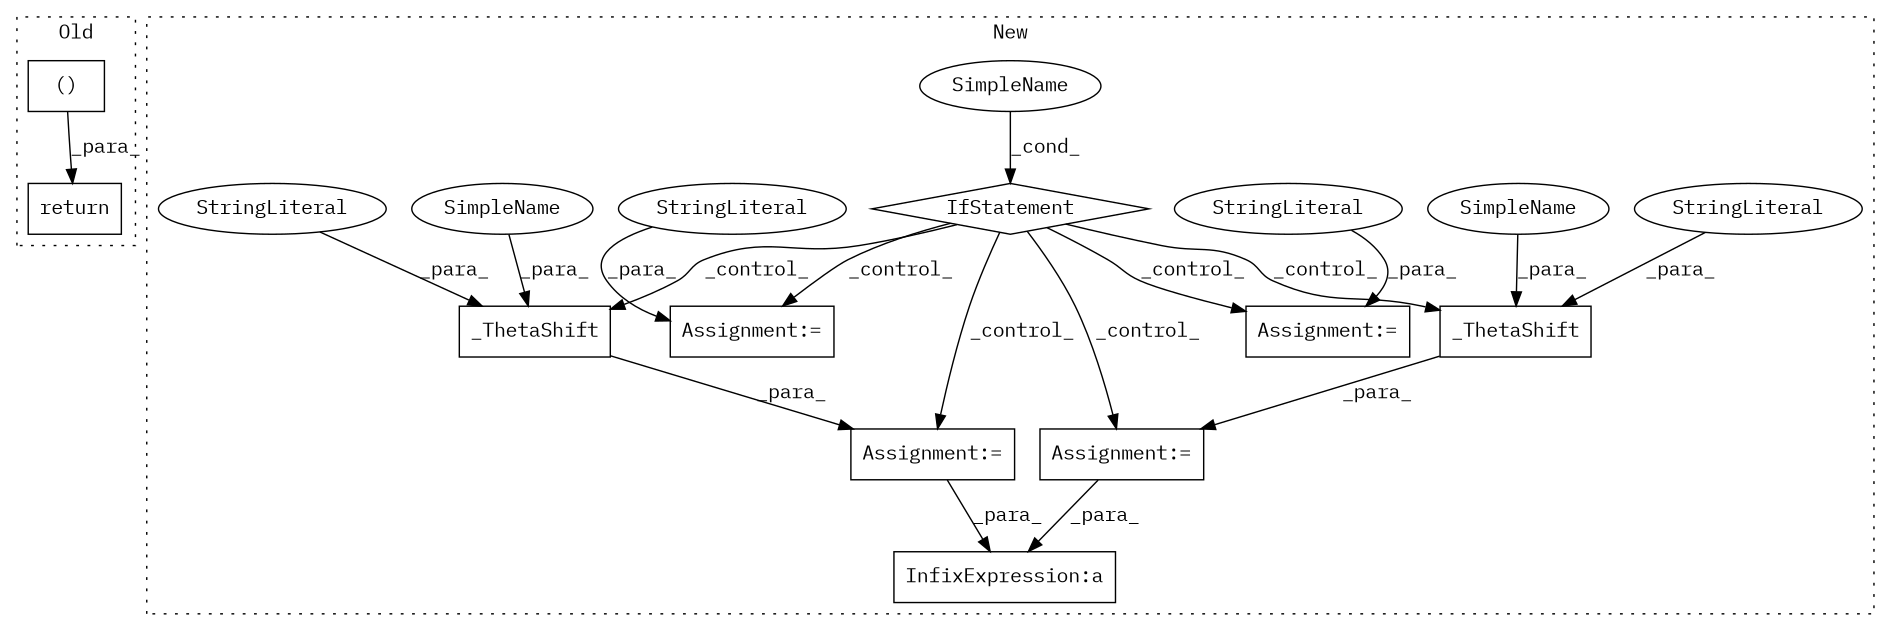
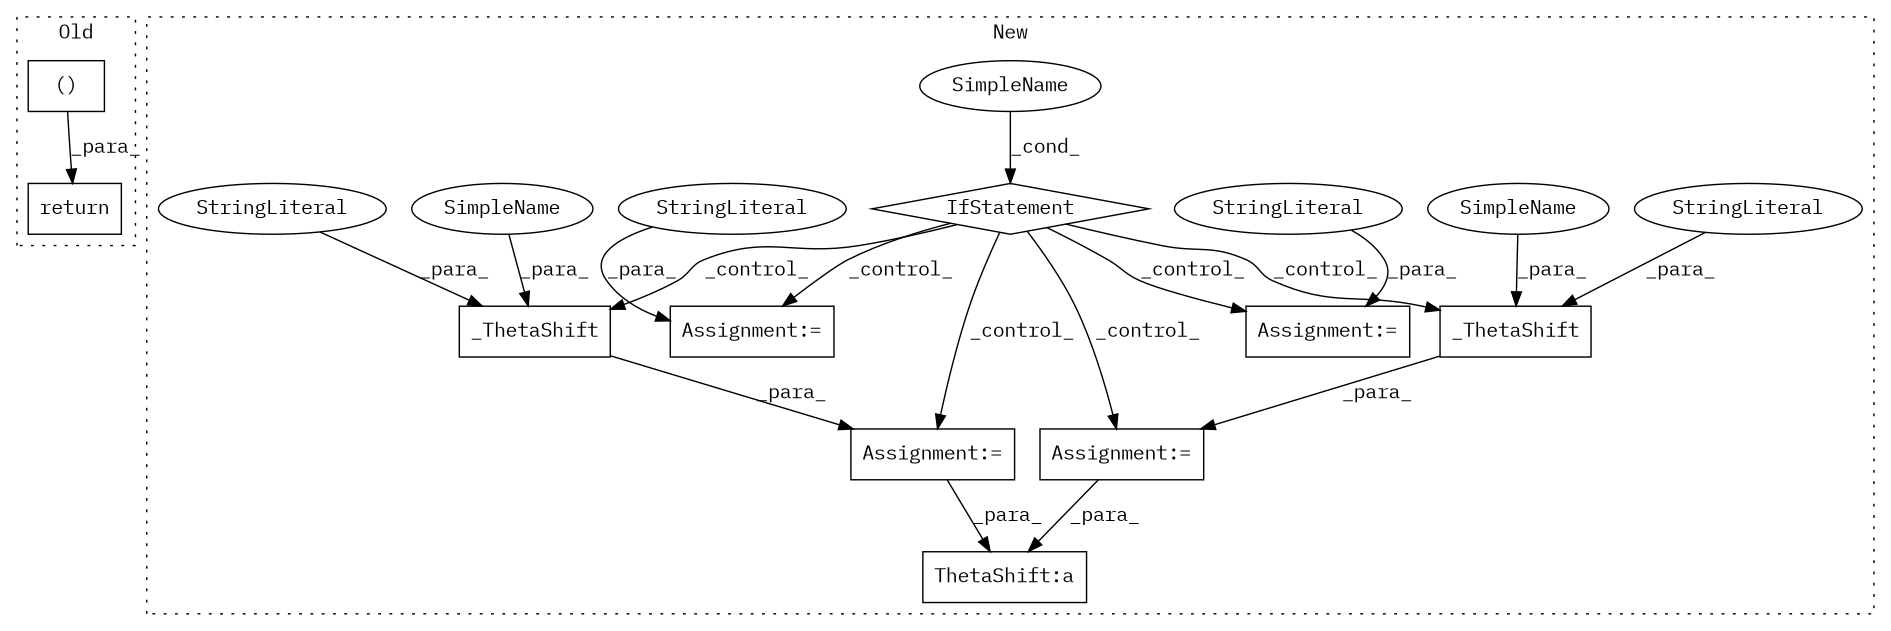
(1005, 577) -> (1005, 577)
